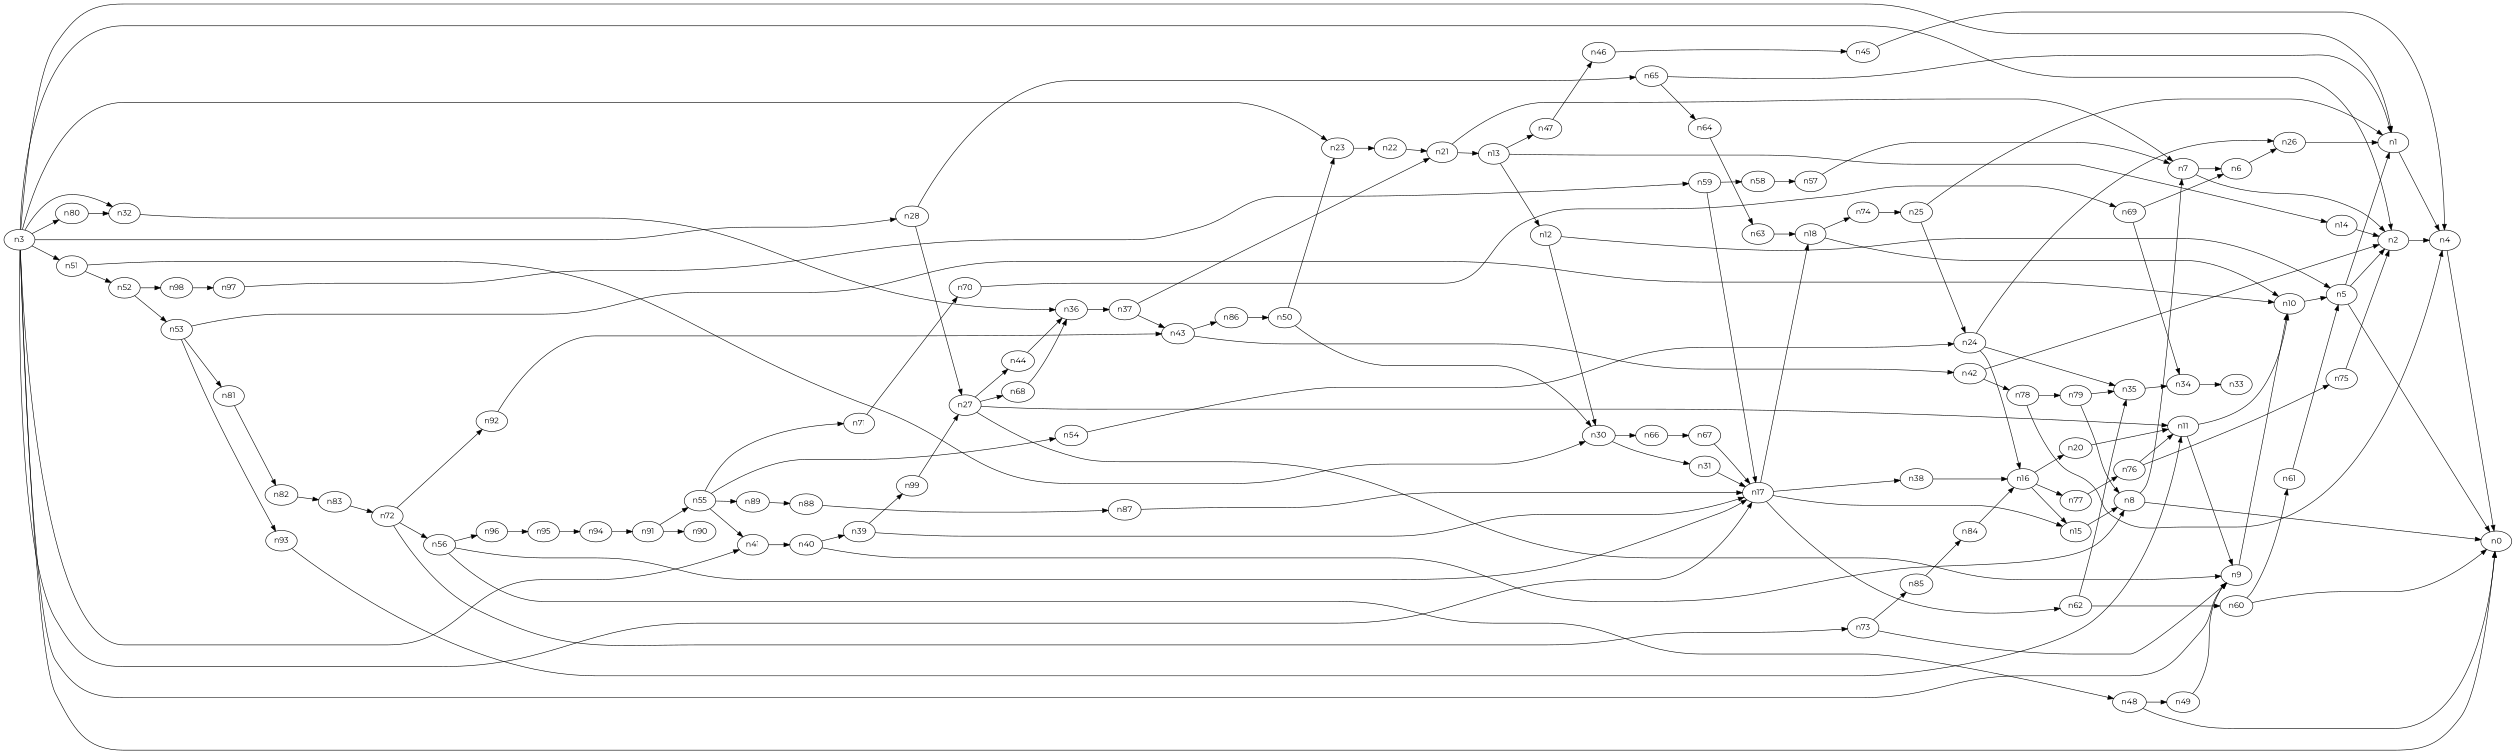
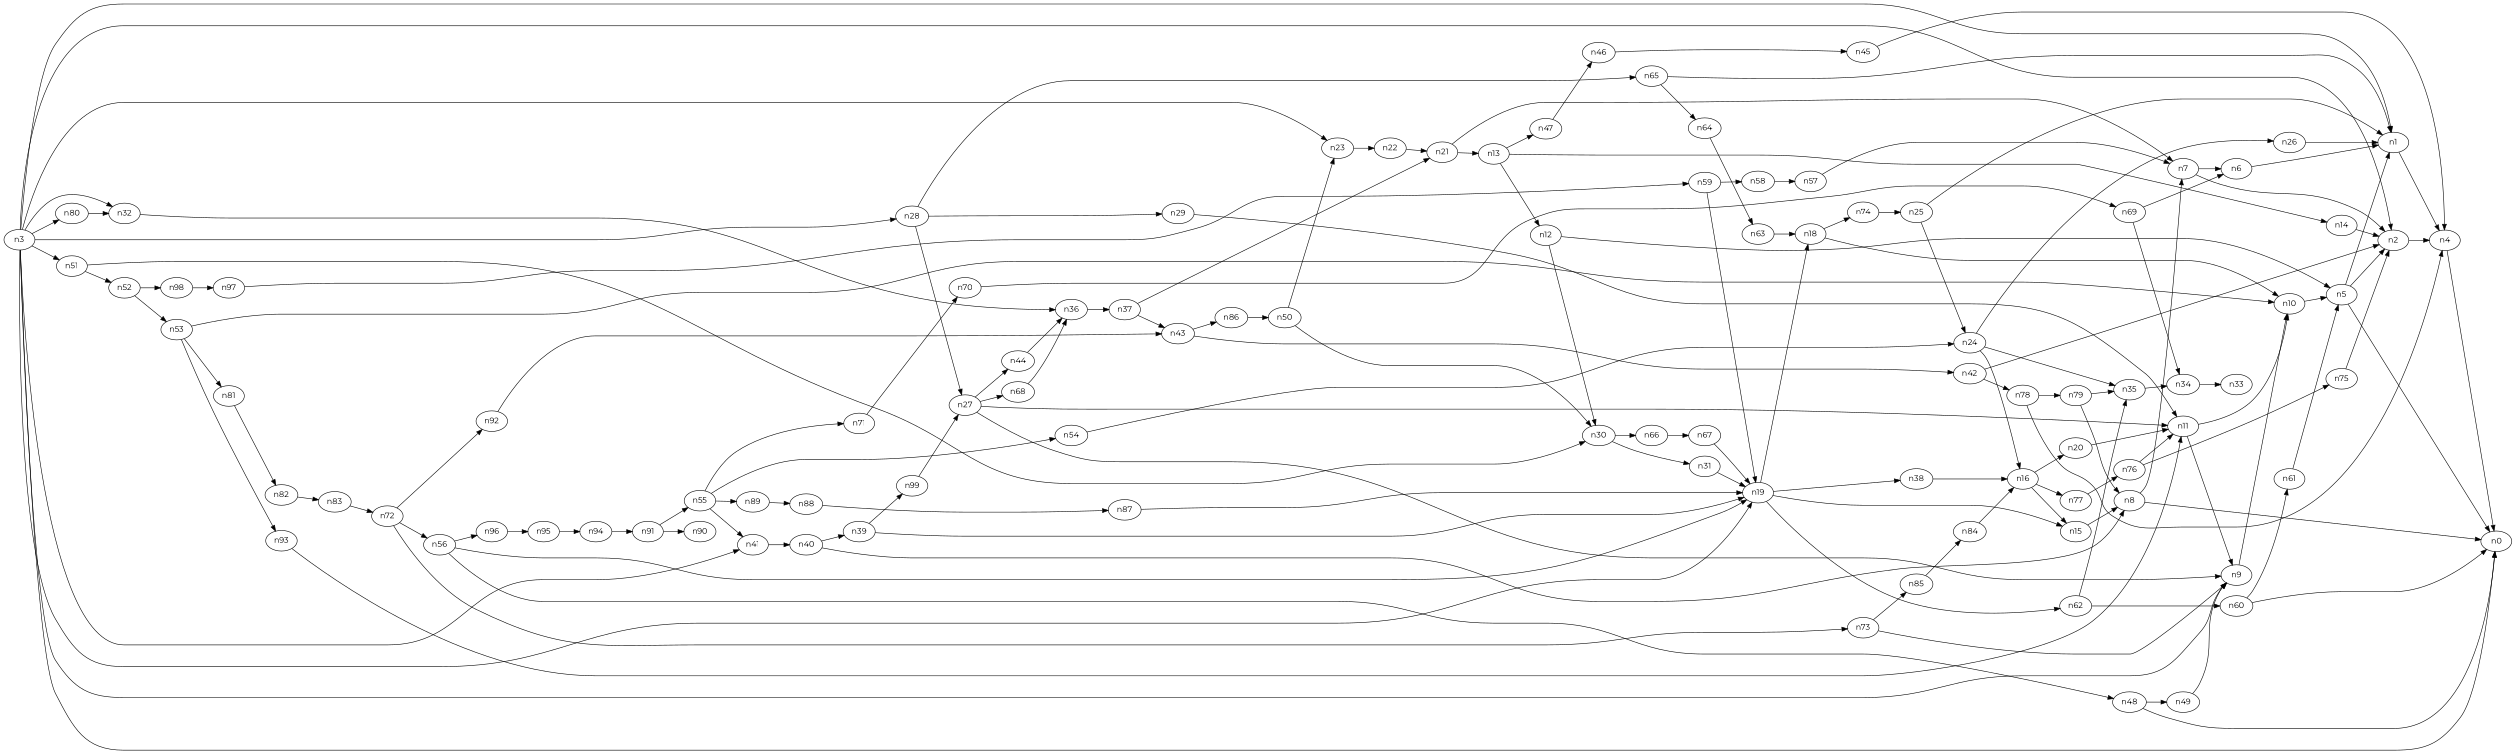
(2260, 157) -> (2312, 157)
none -> (1178, 213)
(1758, 493) -> (1758, 493)
